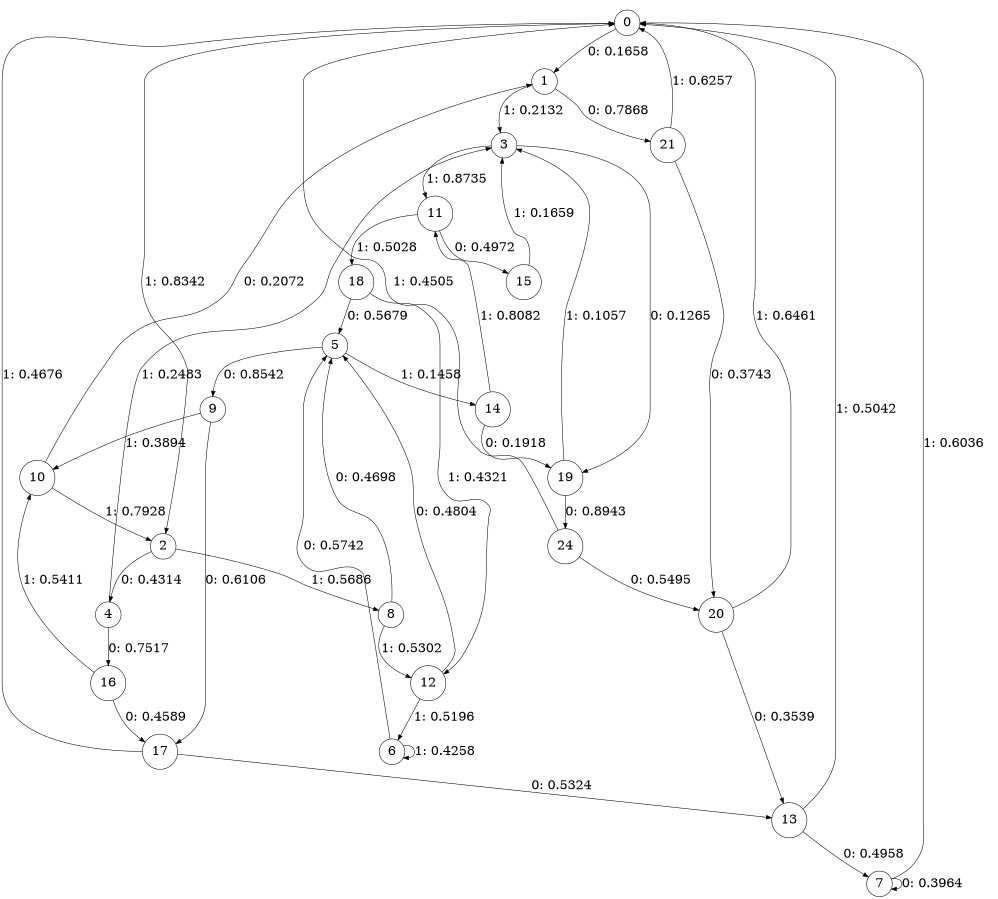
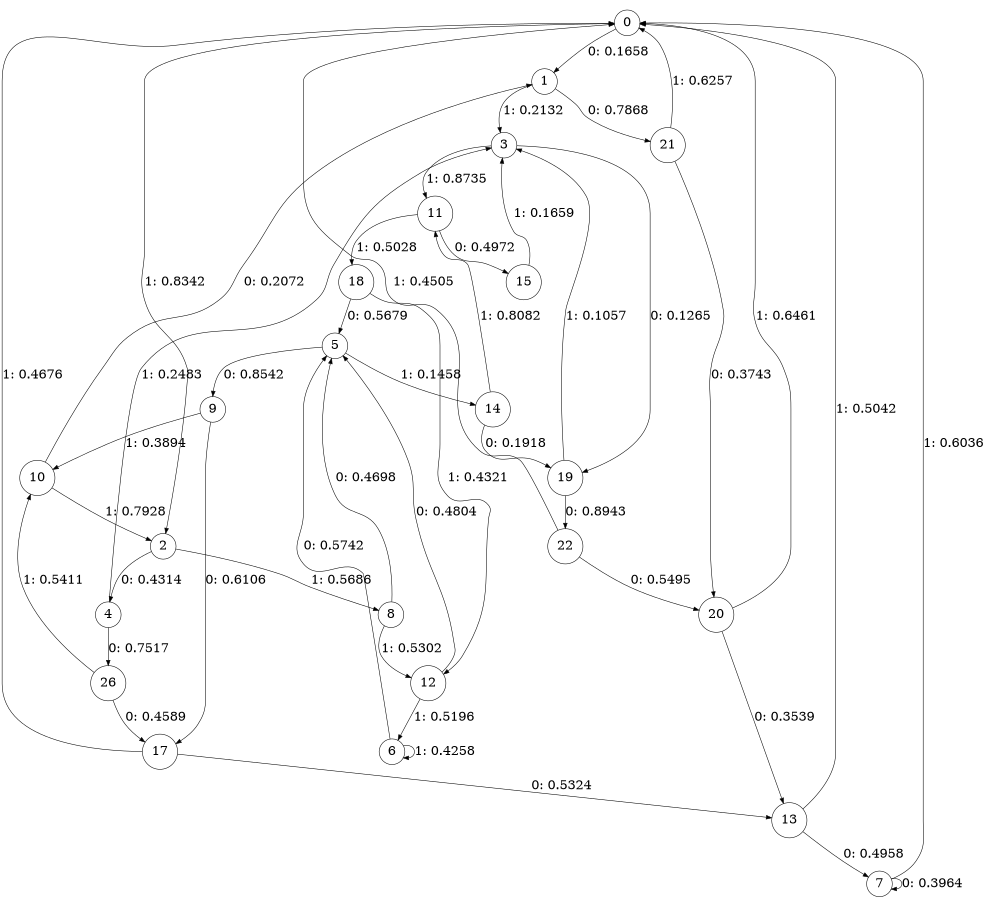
(565, 546) -> (565, 546)
(108, 683) -> (108, 683)
